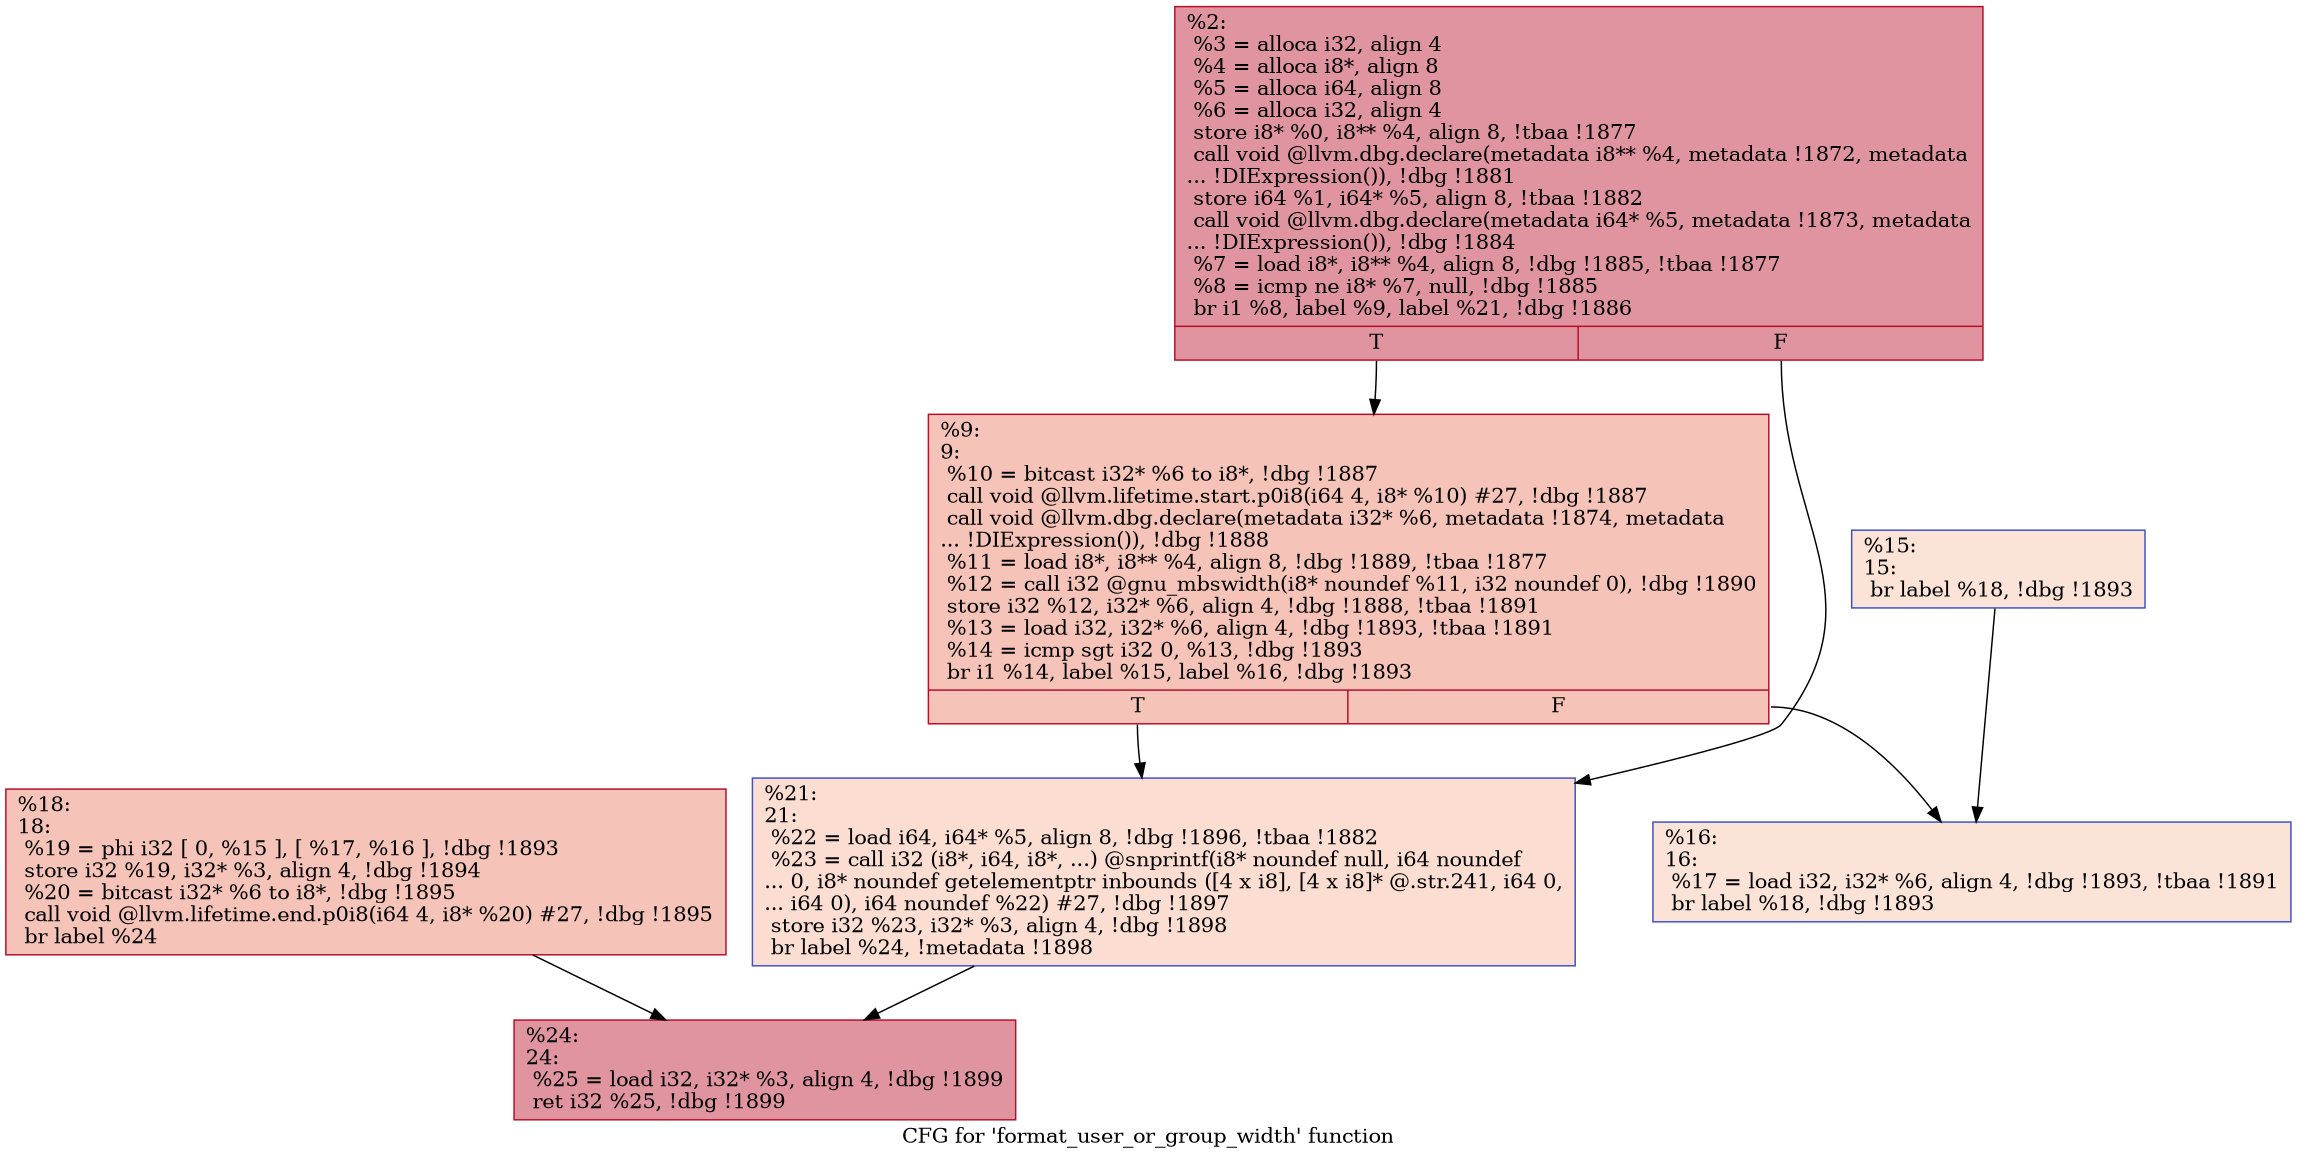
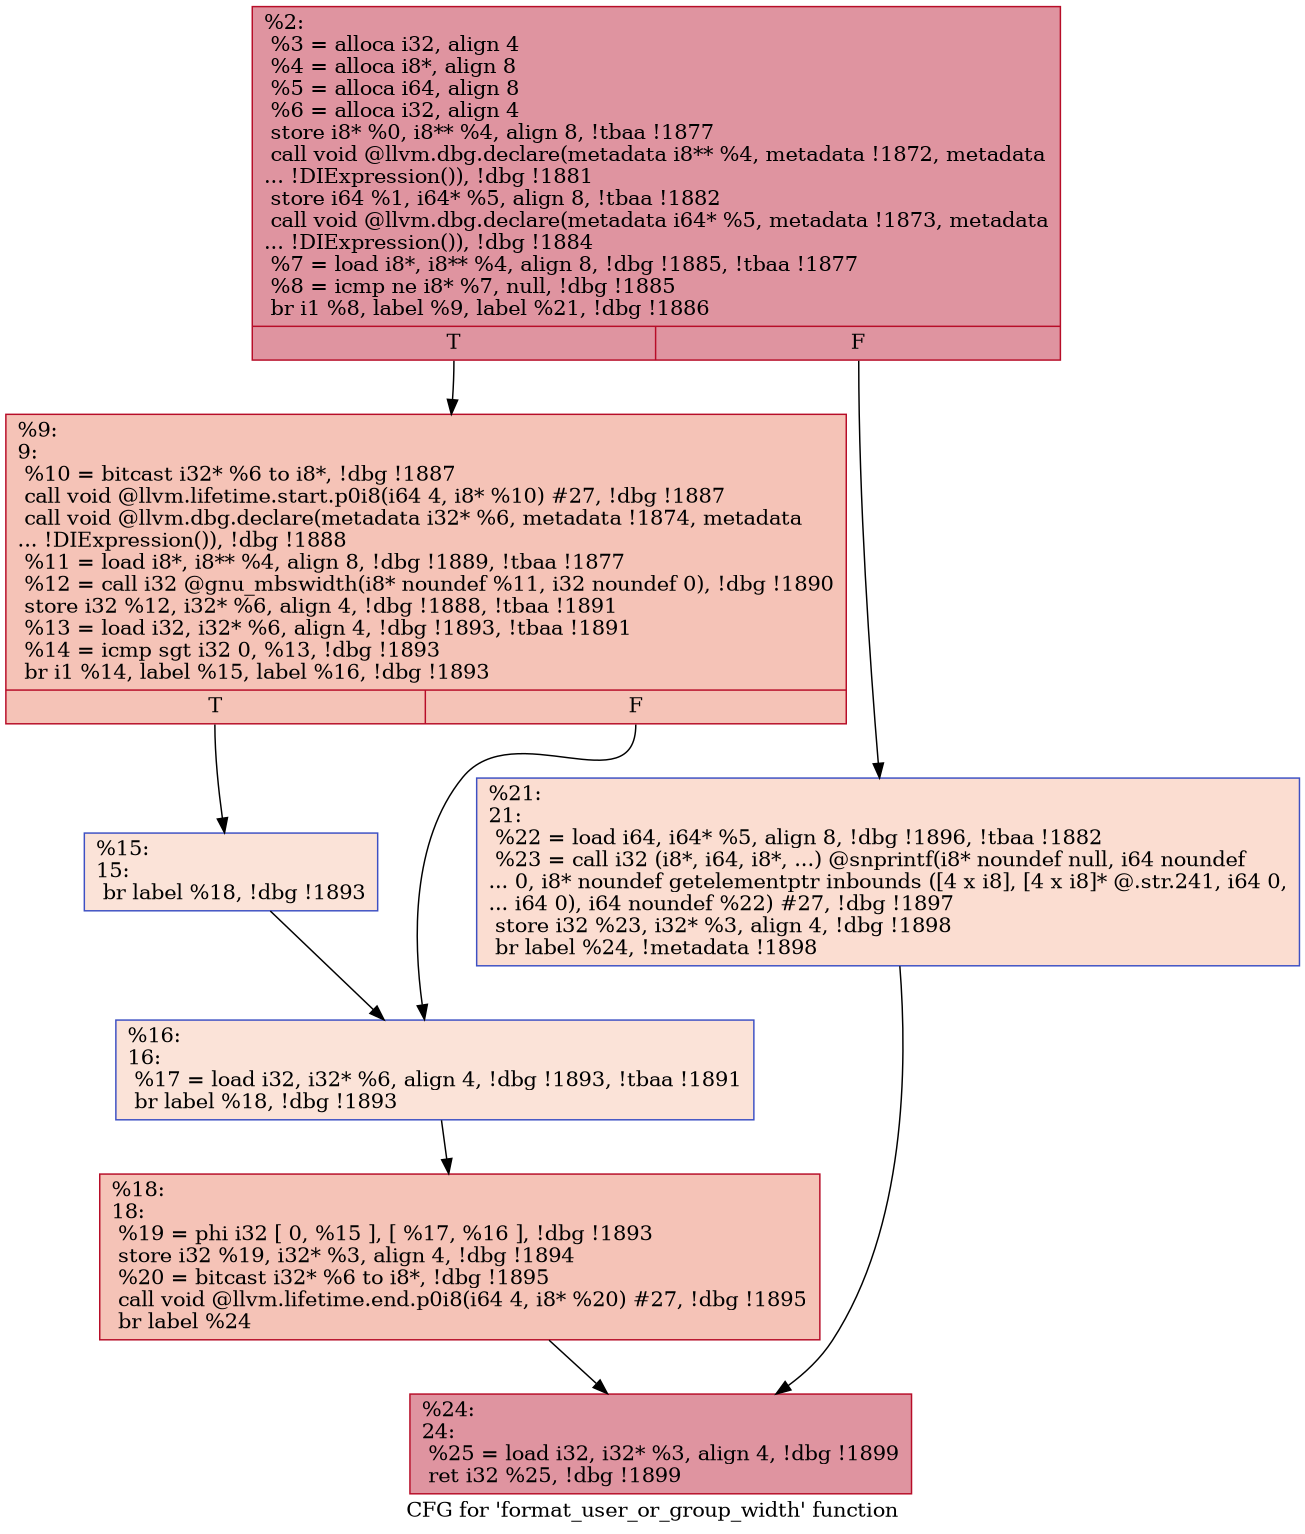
(1138, 744) -> (217, 771)
none -> (444, 1140)
